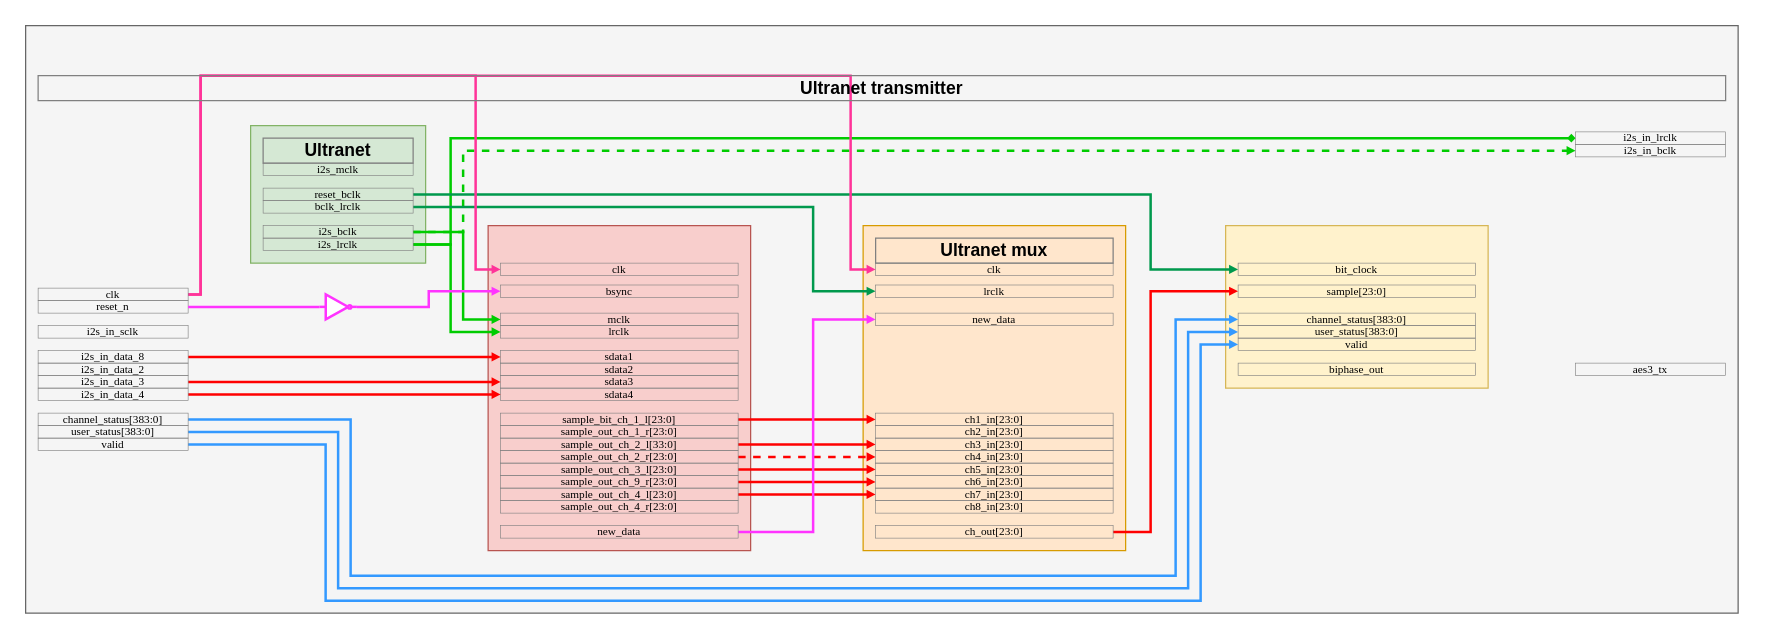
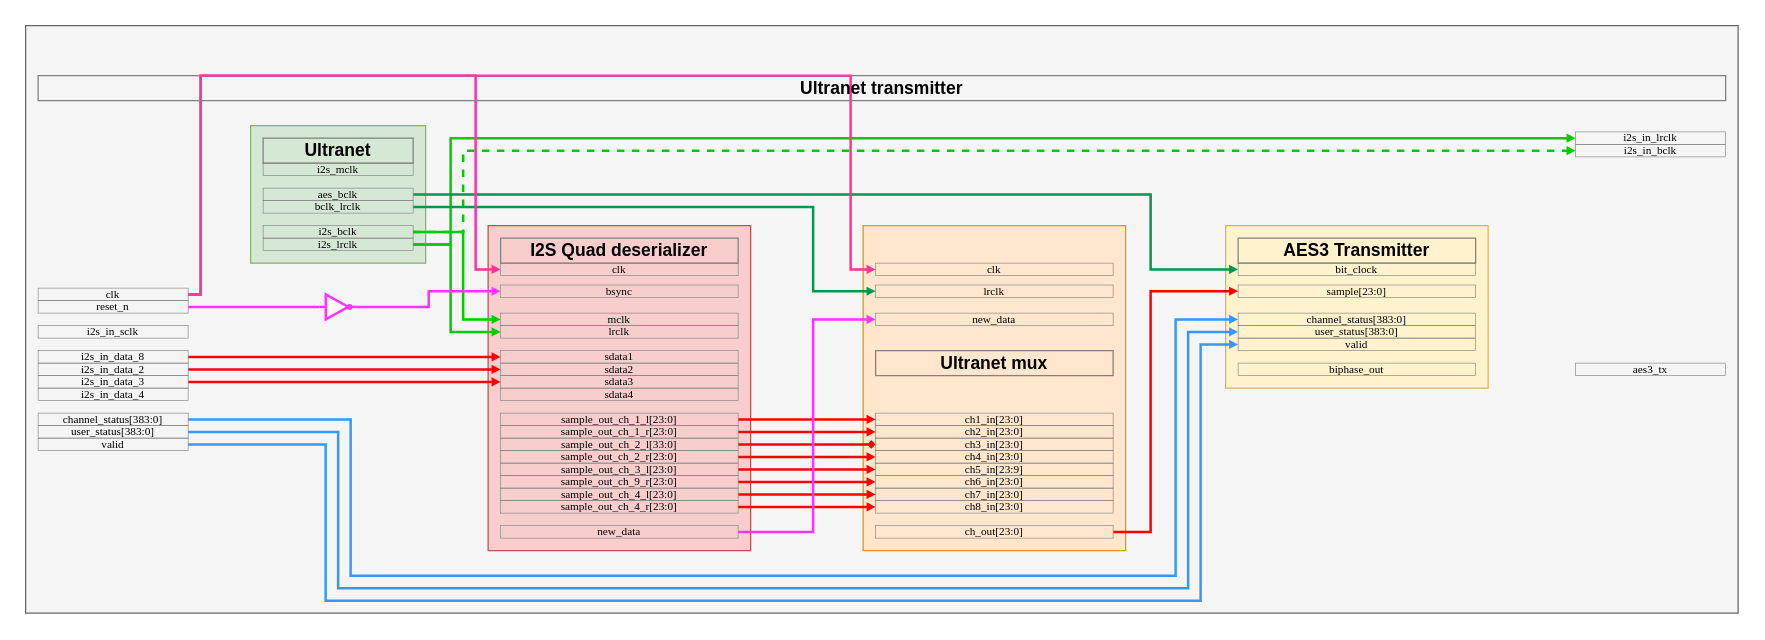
(1567, 138) -> (1566, 138)
(338, 194) -> (338, 194)
none -> (619, 251)
(994, 251) -> (994, 363)
none -> (1357, 251)
none -> (340, 369)
(340, 394) -> none
(619, 419) -> (619, 419)
none -> (802, 432)
(866, 444) -> (867, 444)
(776, 457) -> (776, 457)
(994, 469) -> (994, 469)
none -> (802, 507)
